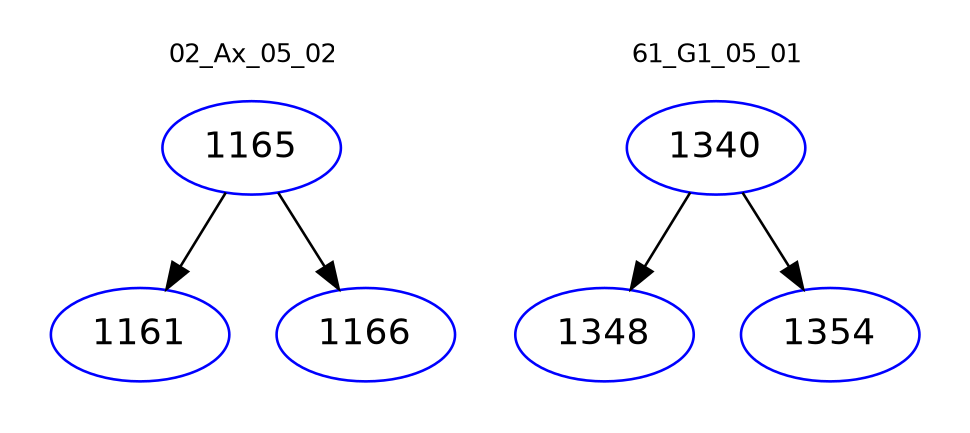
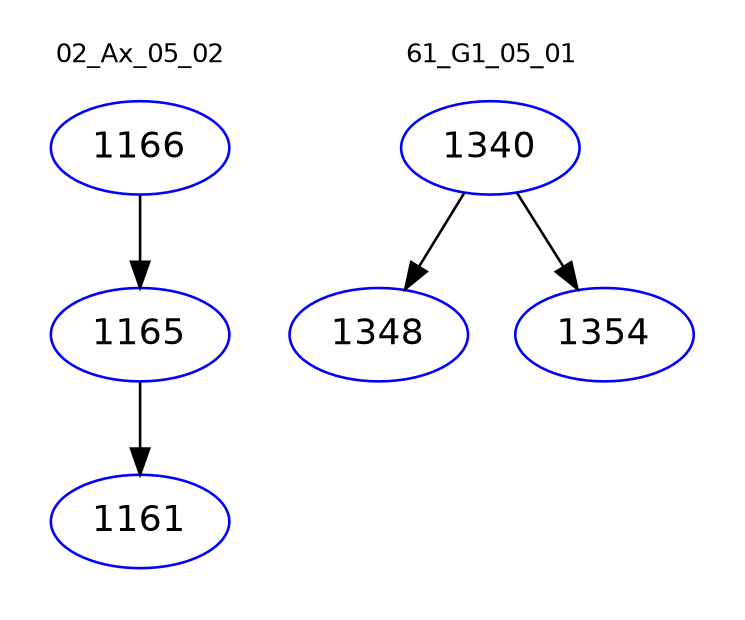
(301, 230) -> (140, 229)
